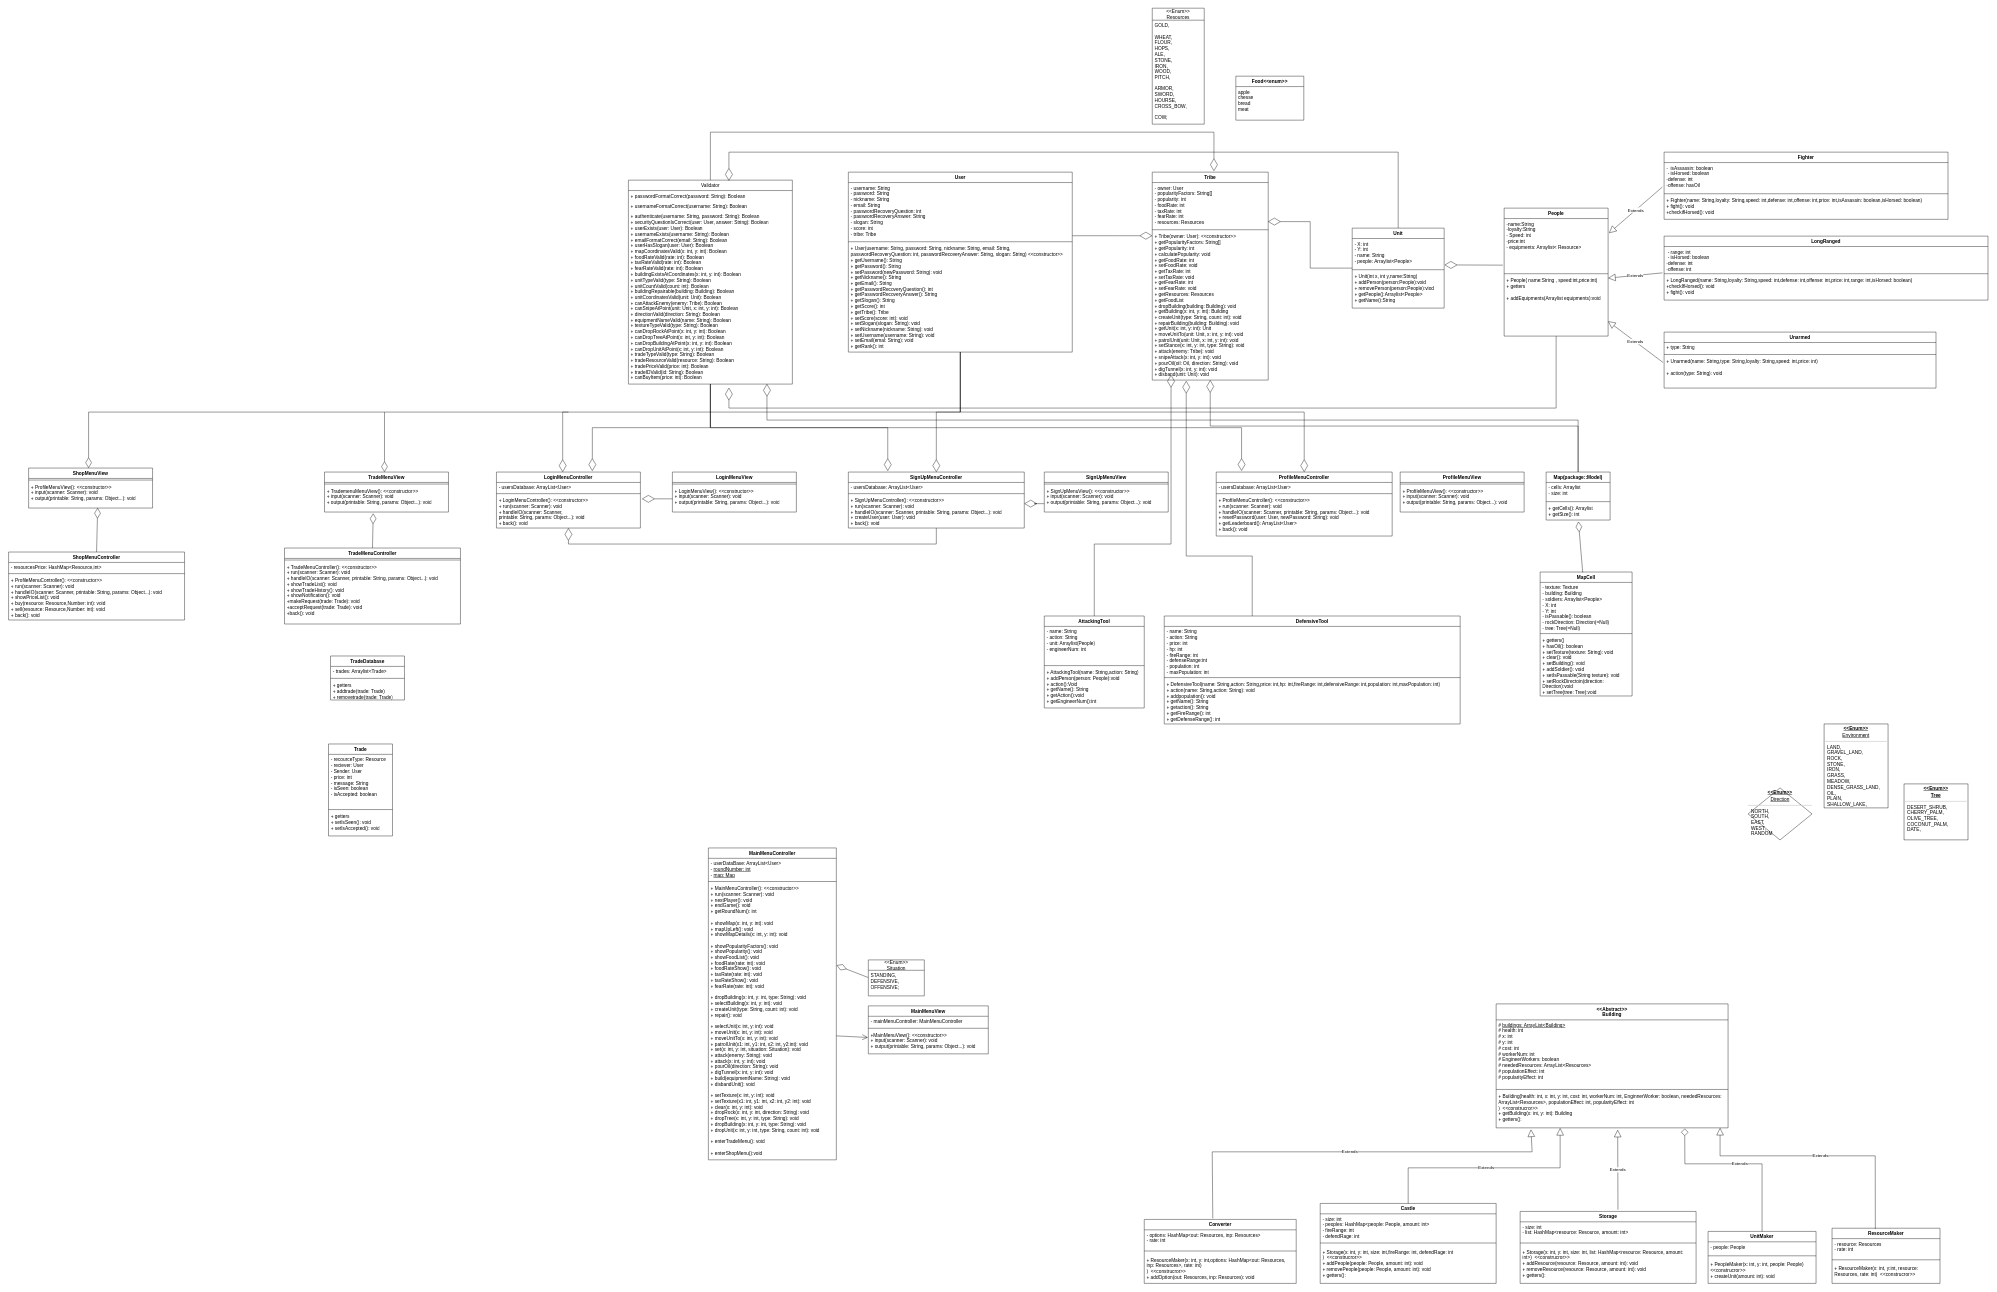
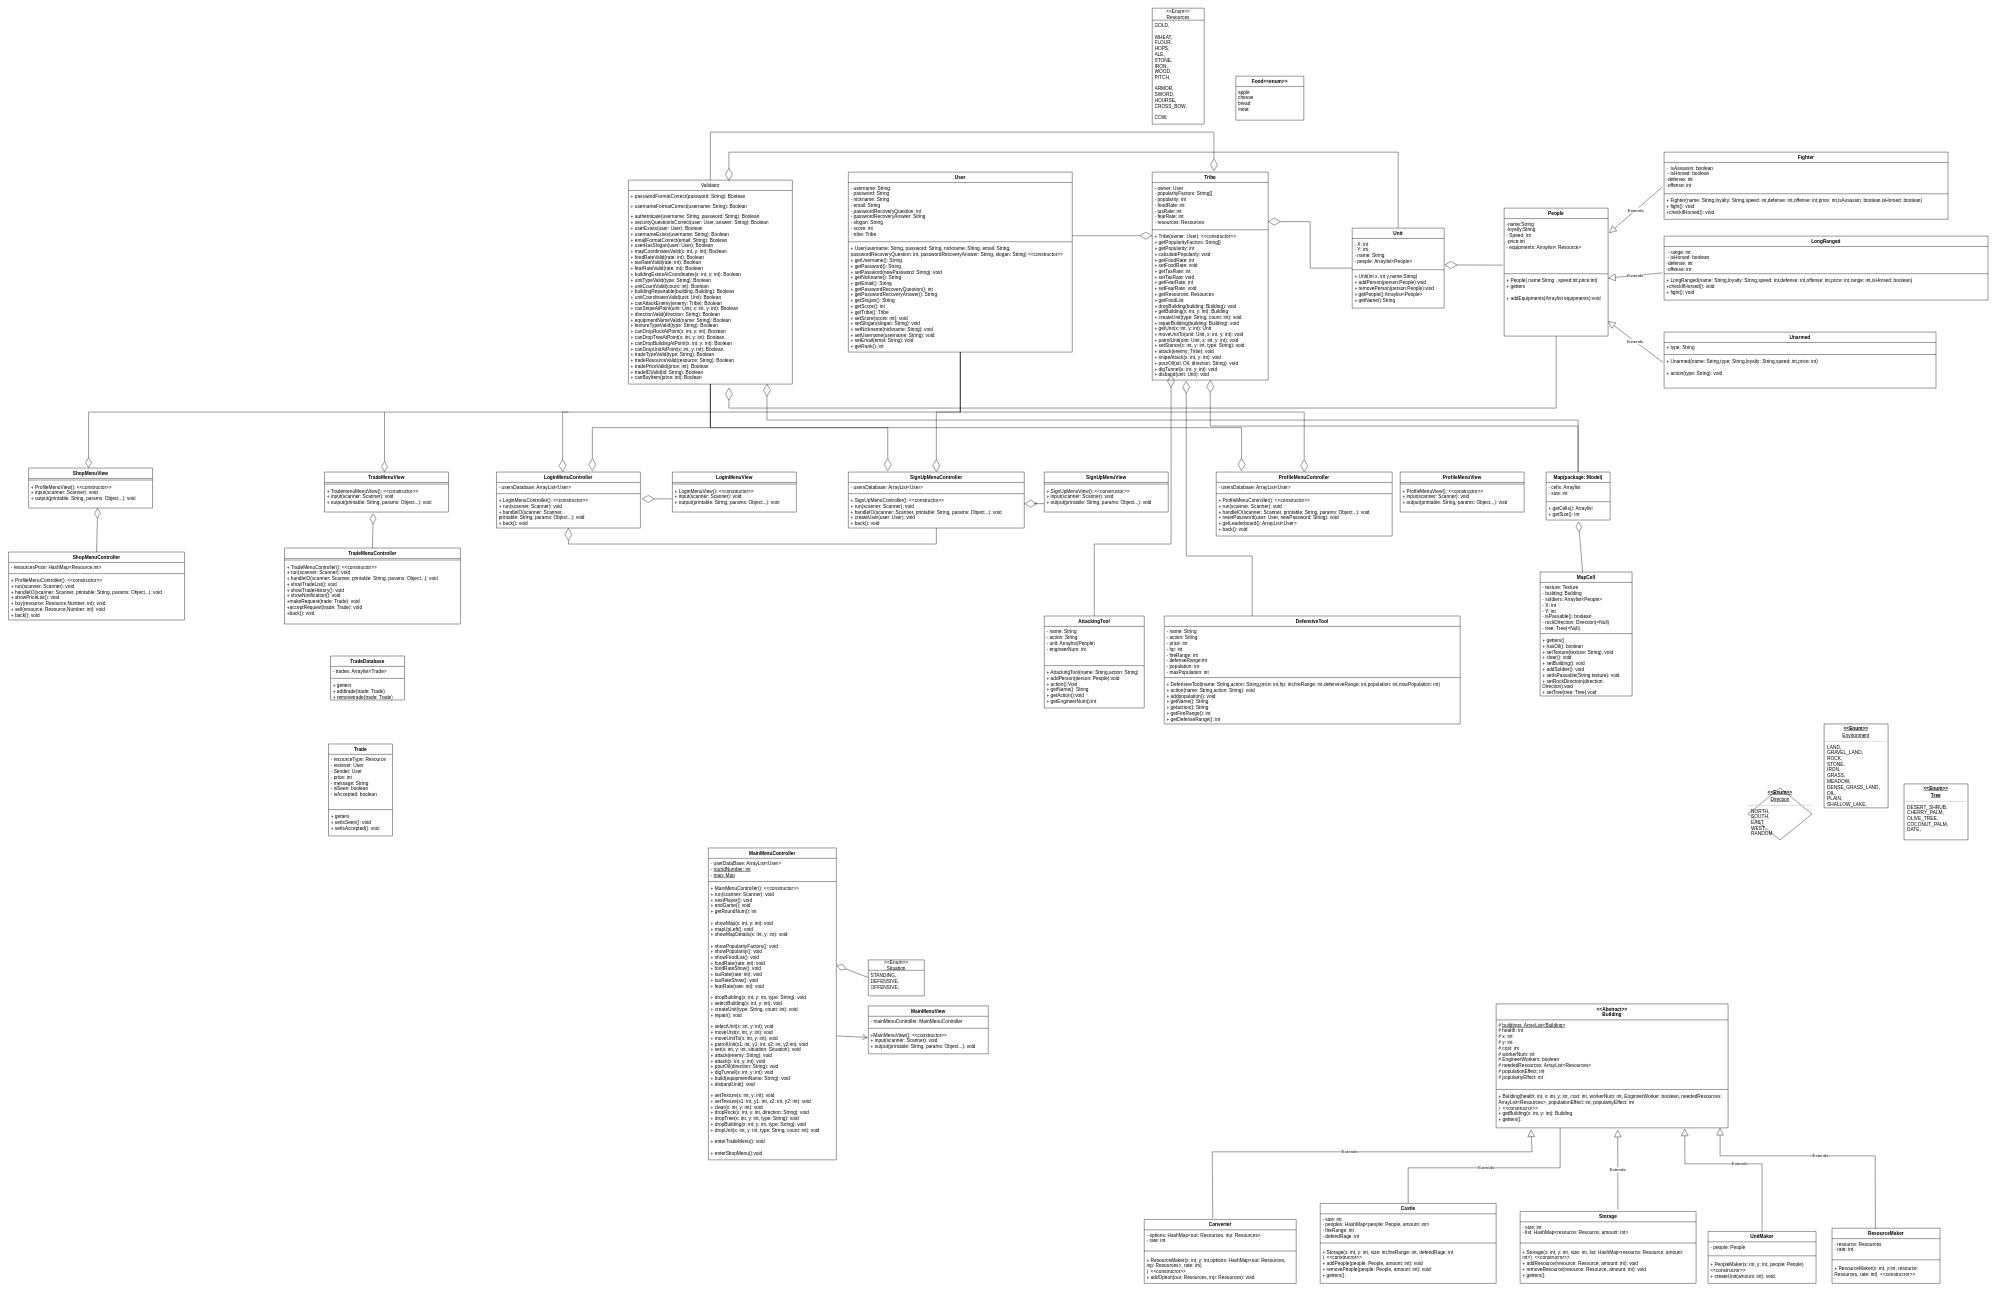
(1692, 177) -> (1692, 177)
(1560, 1137) -> (1560, 1133)
(1685, 1137) -> (1685, 1137)
